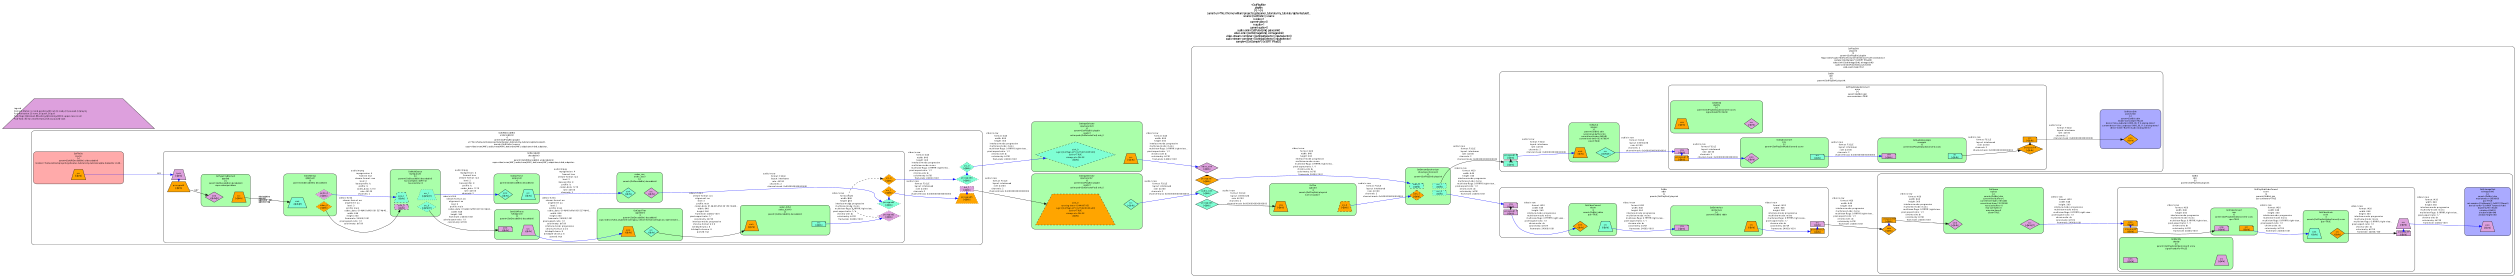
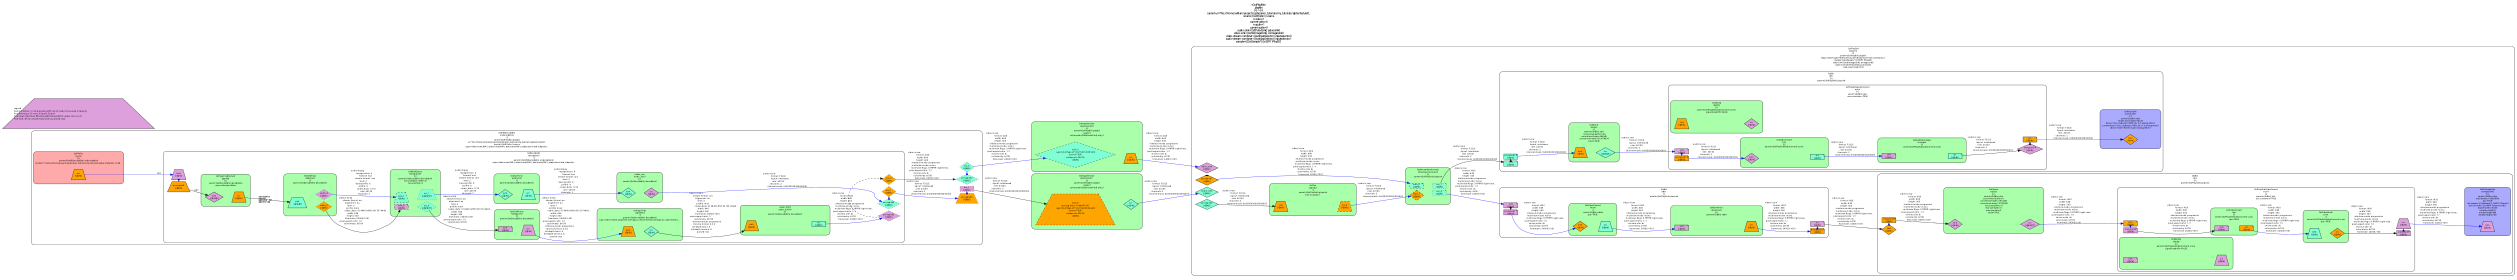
(2030, 149) -> (2030, 149)
(2130, 230) -> (2130, 230)
